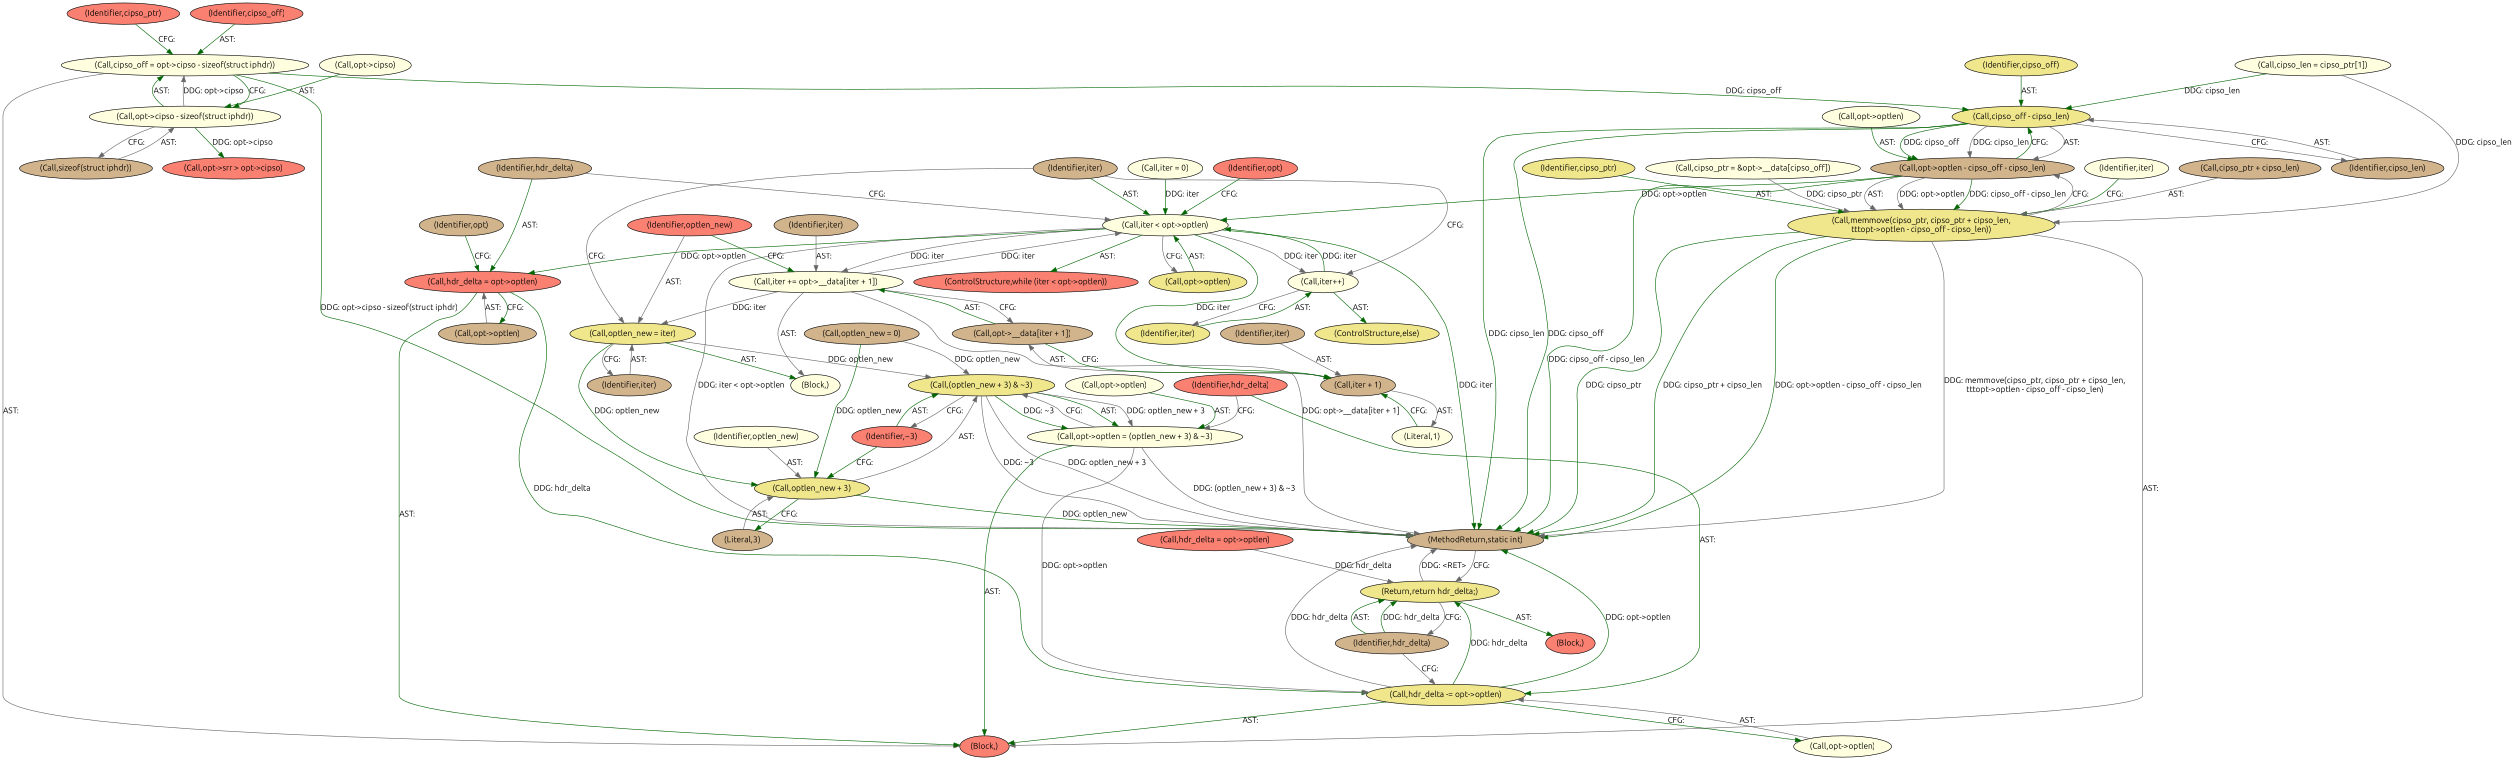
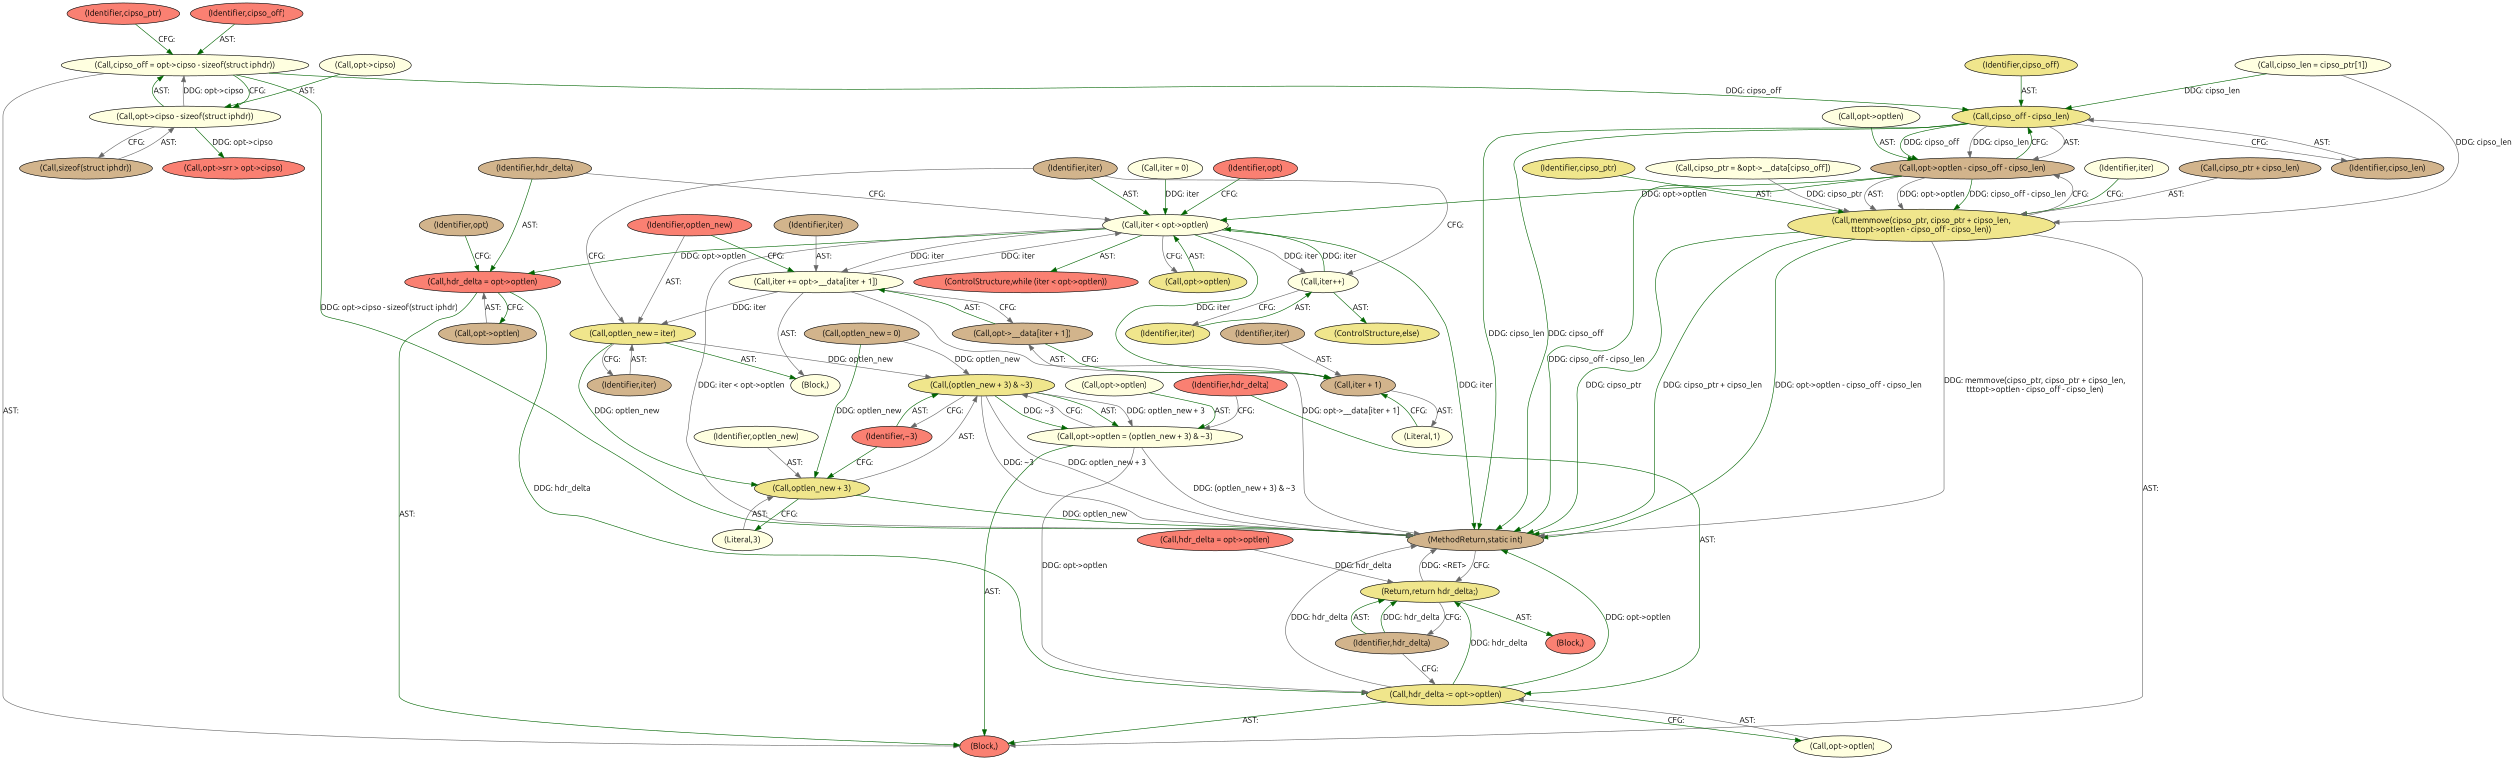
(743, 540) -> (743, 540)
